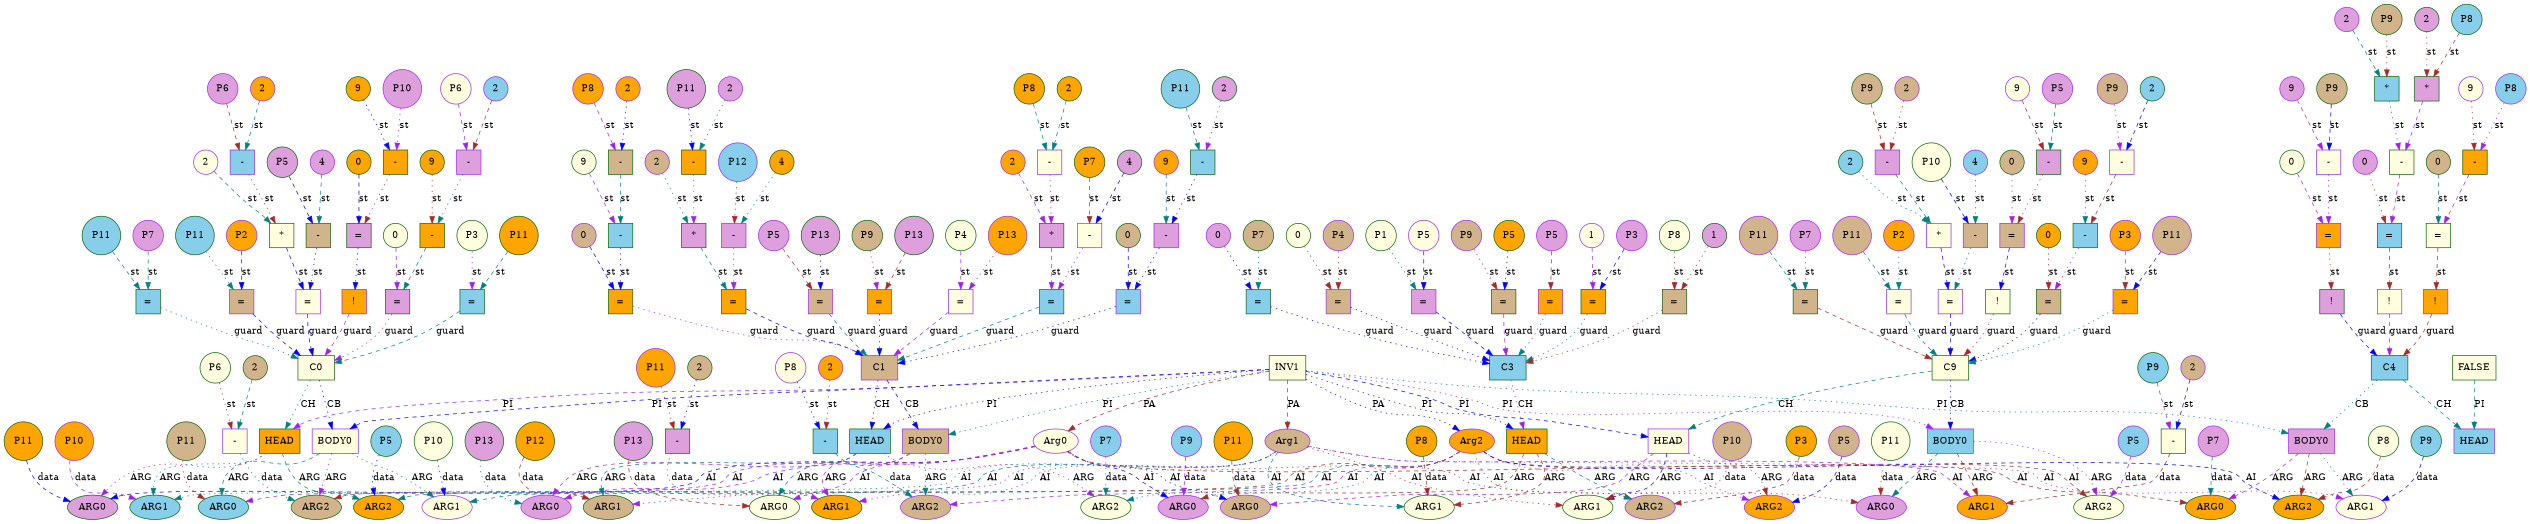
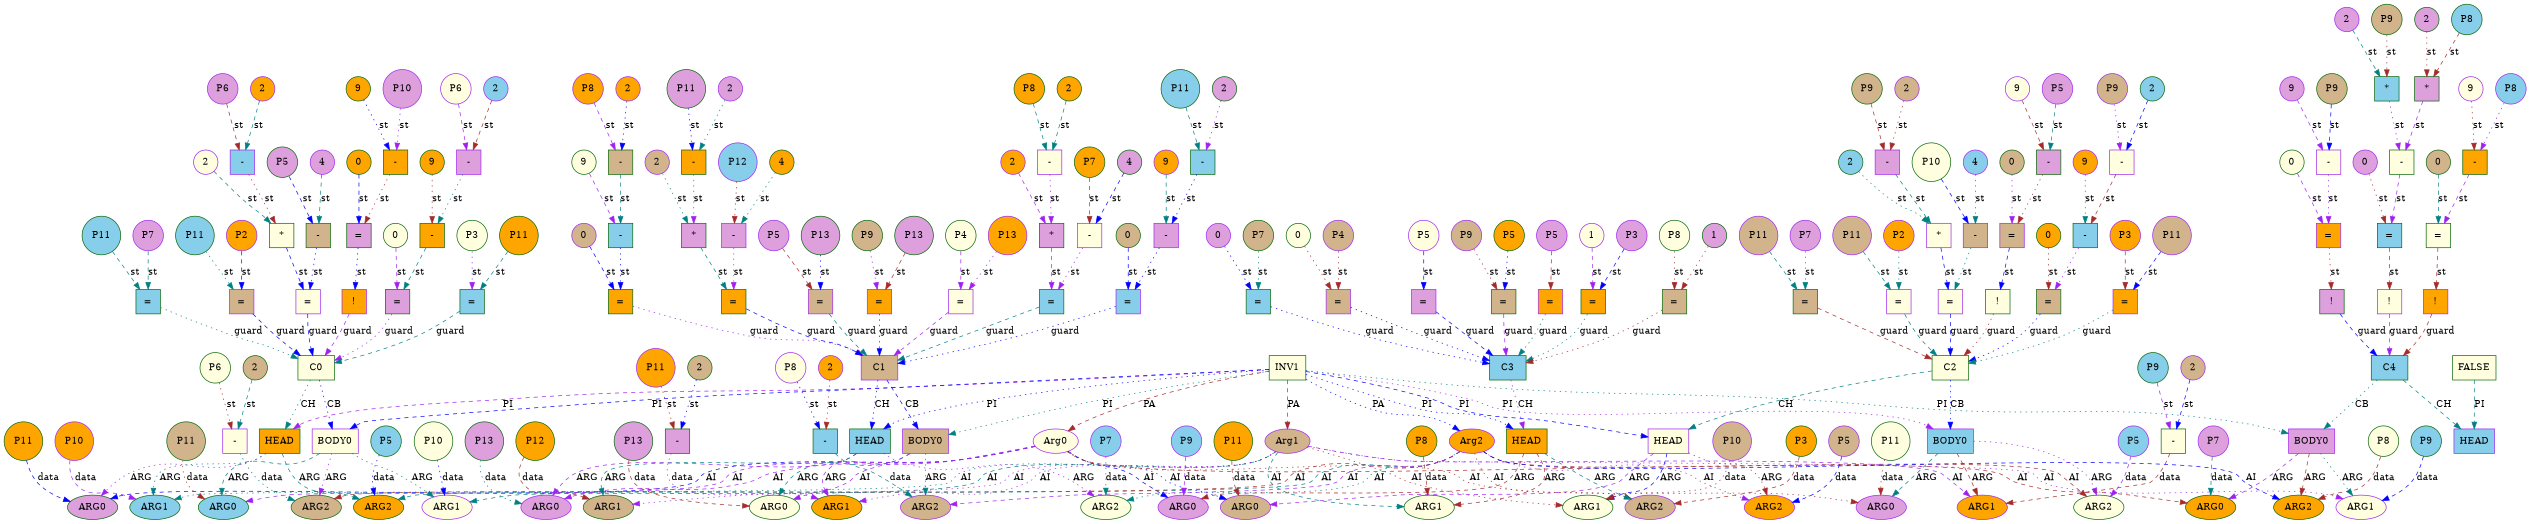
(1381, 236) -> none
(1950, 368) -> (1950, 368)
